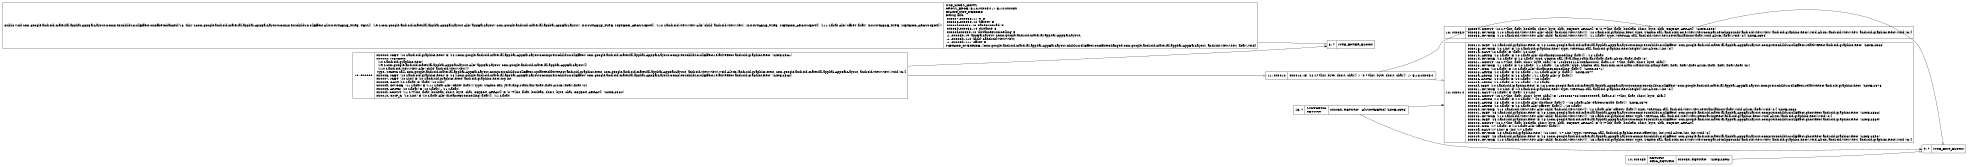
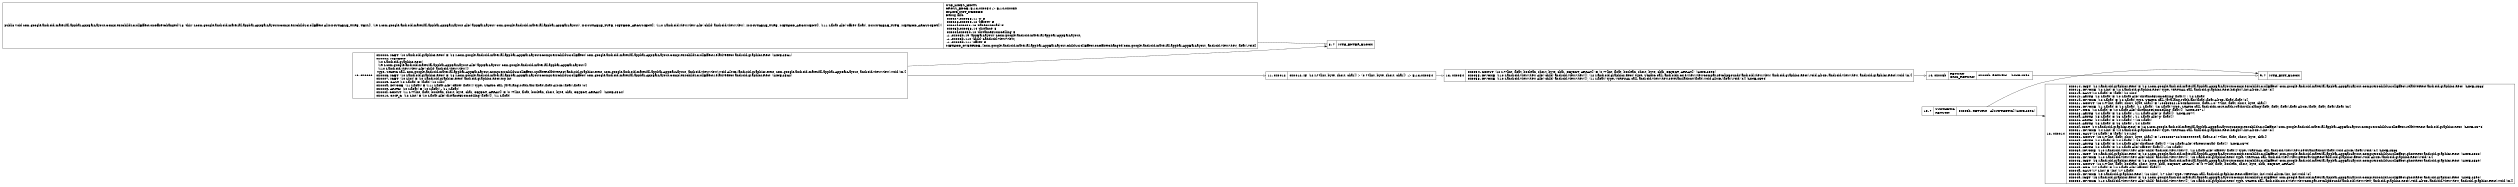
(1861, 16) -> (1919, 76)
(1435, 80) -> none
